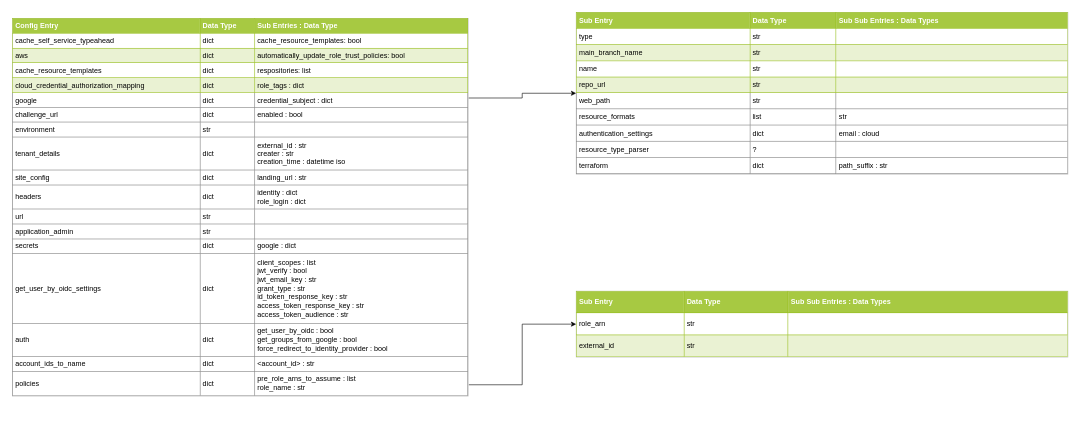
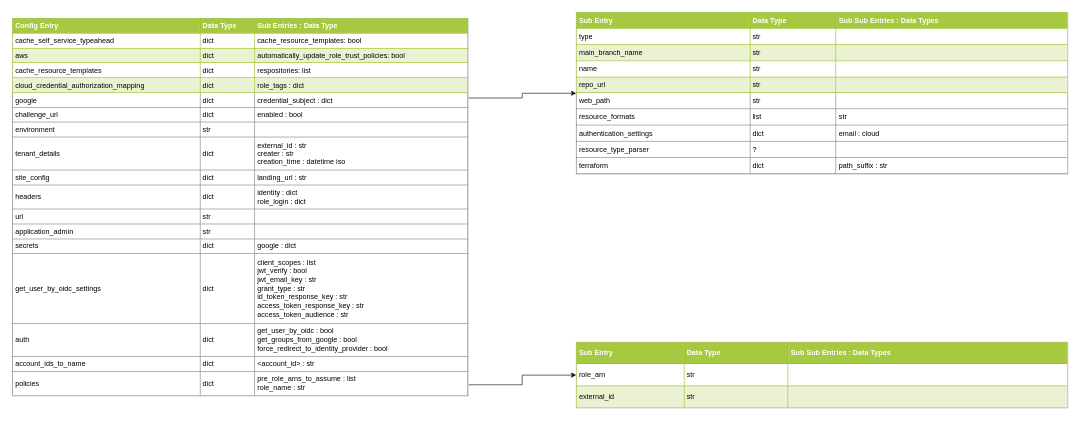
(822, 324) -> (822, 375)
